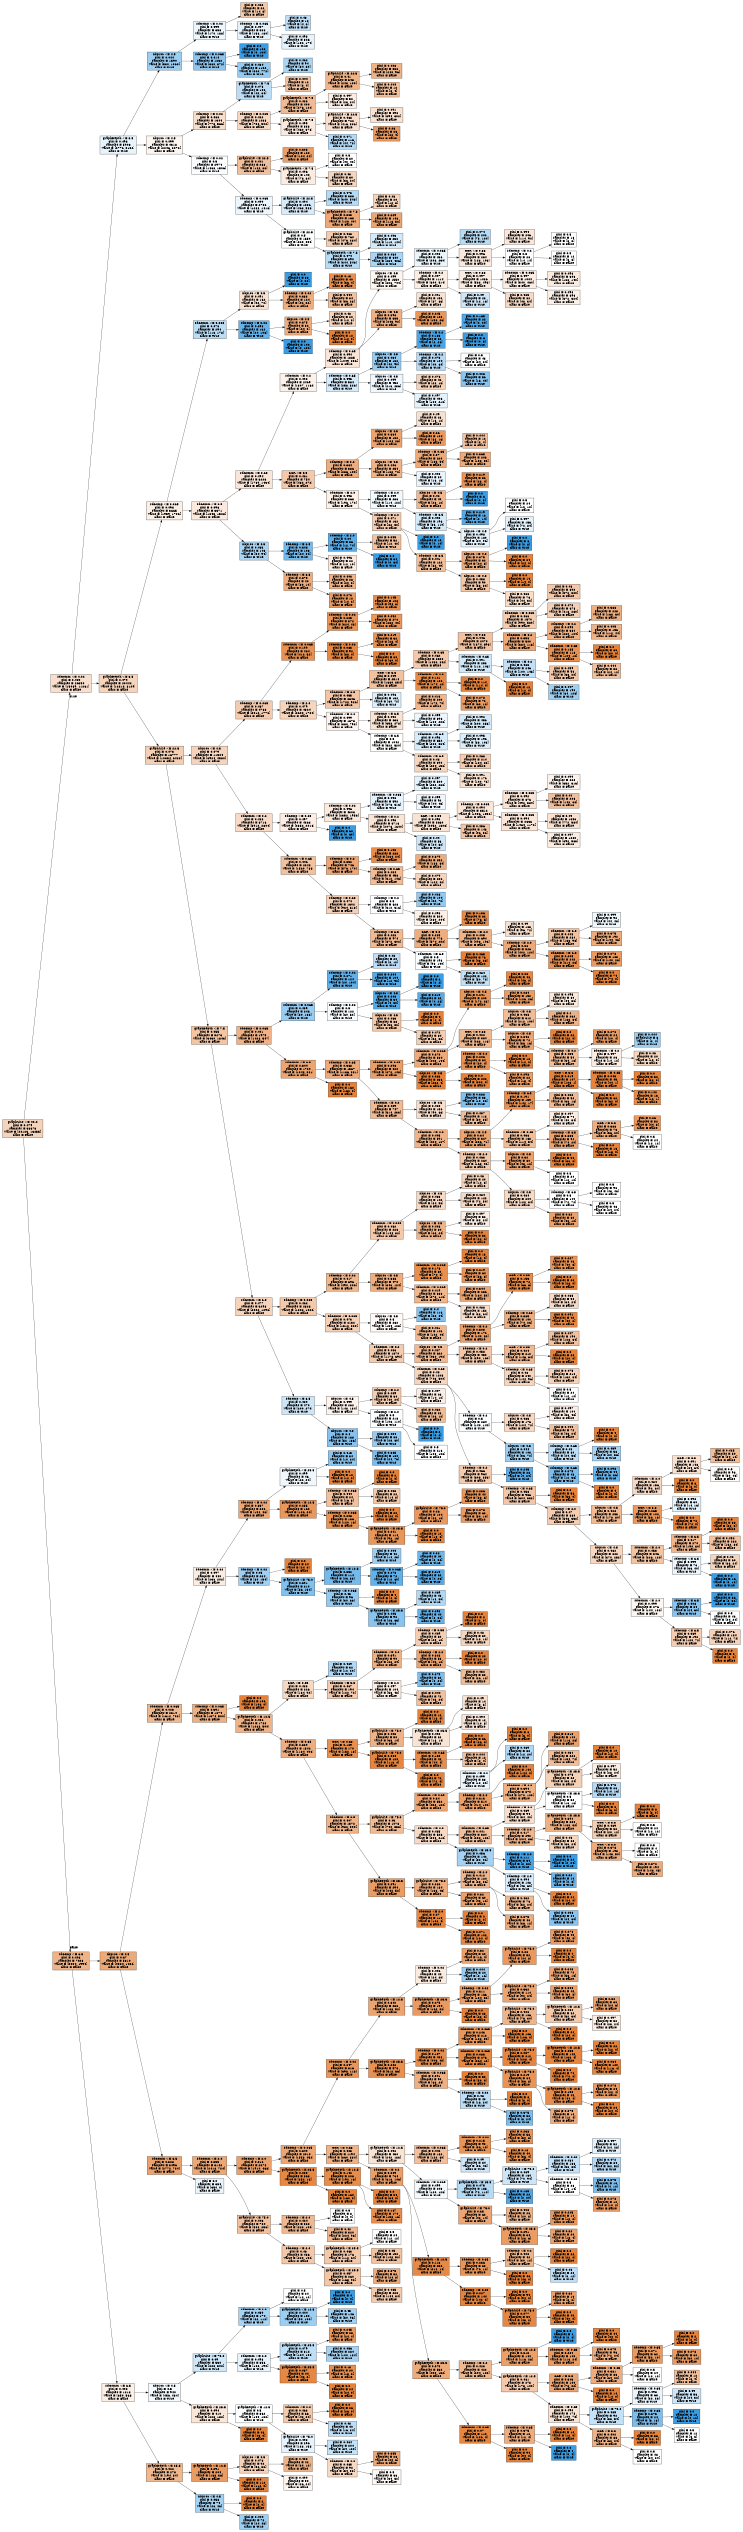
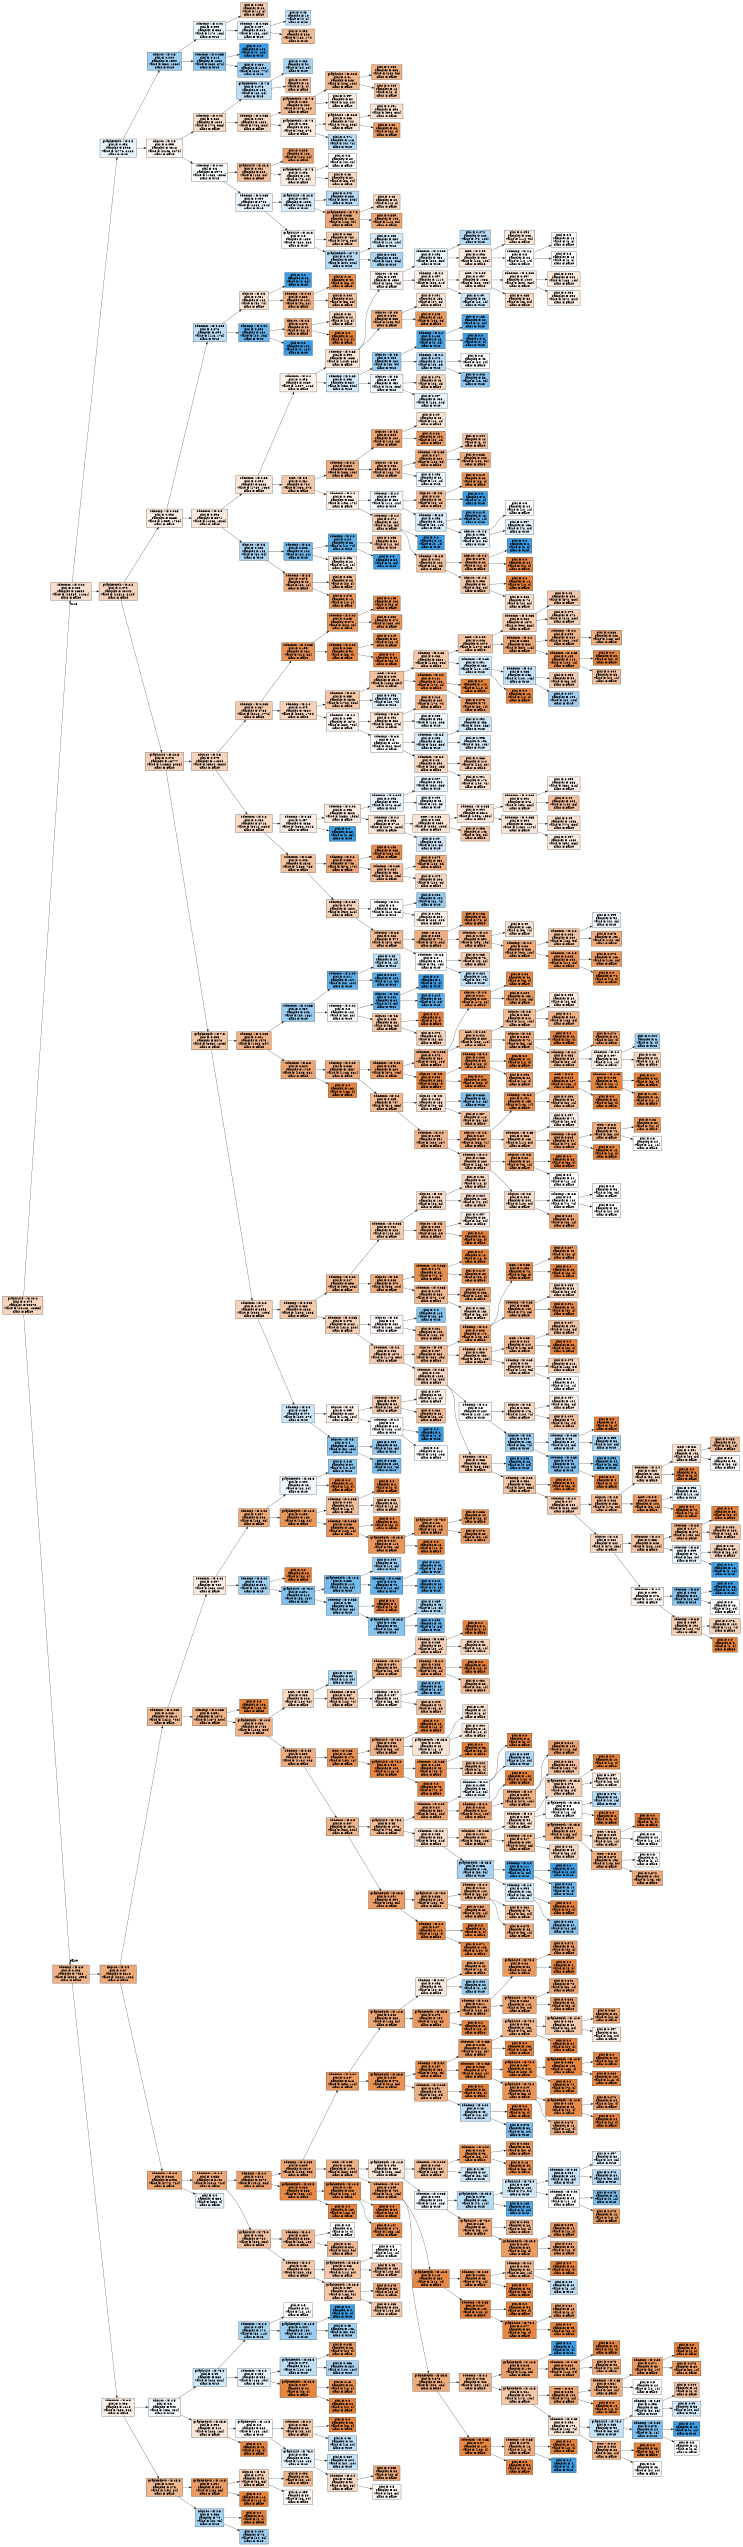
(298, 42) -> (298, 36)
(607, 632) -> none
(475, 959) -> (475, 960)
(647, 1040) -> (647, 1041)
